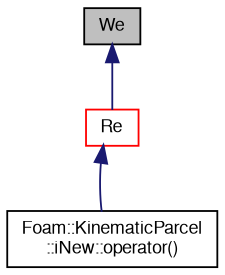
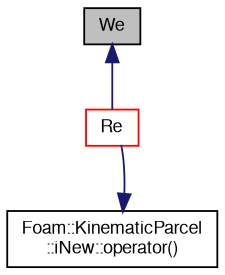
(100, 187) -> (124, 169)
